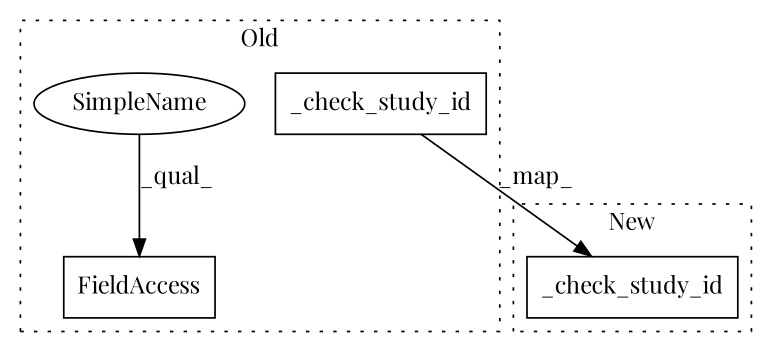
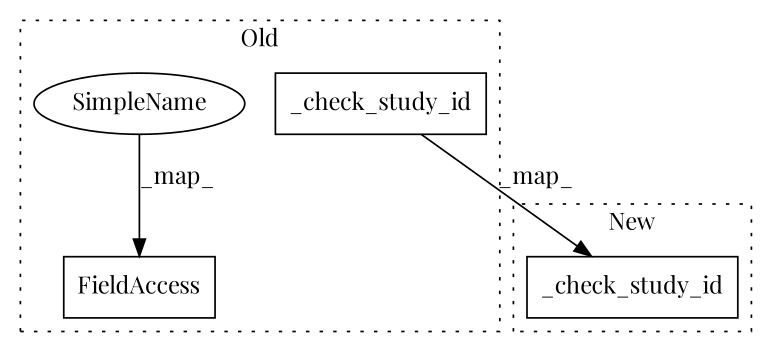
(177, 178) -> (178, 178)
